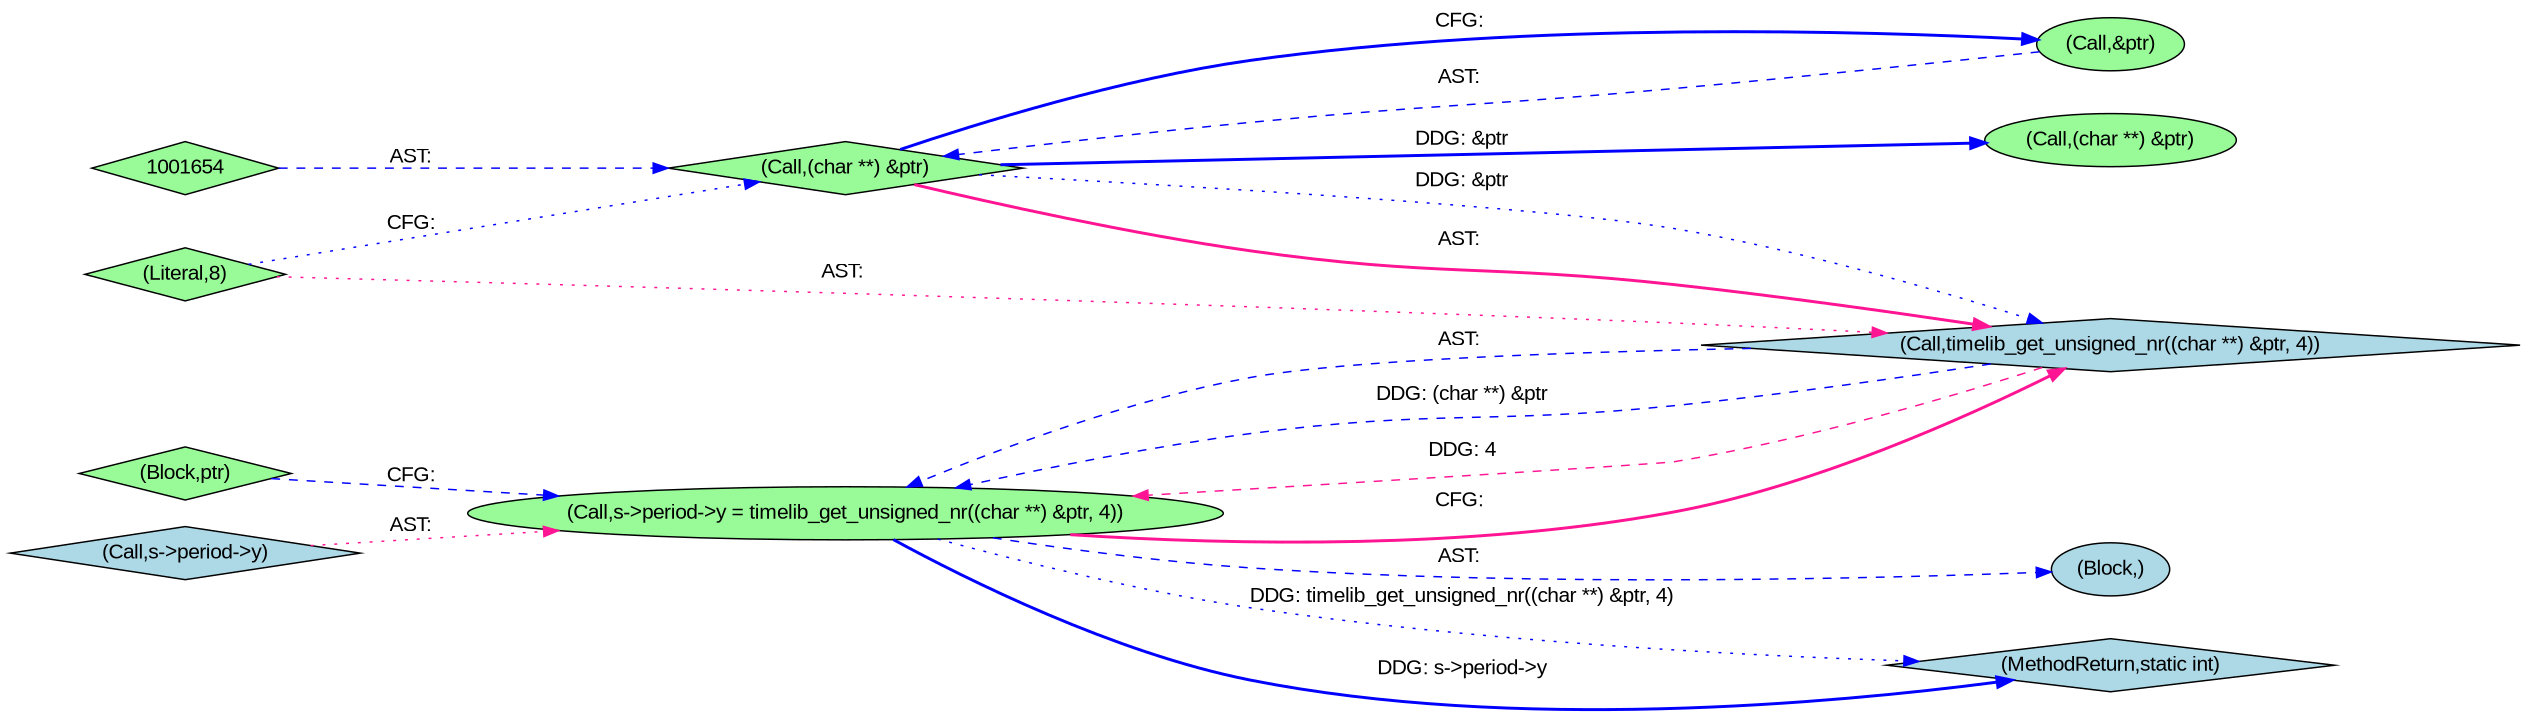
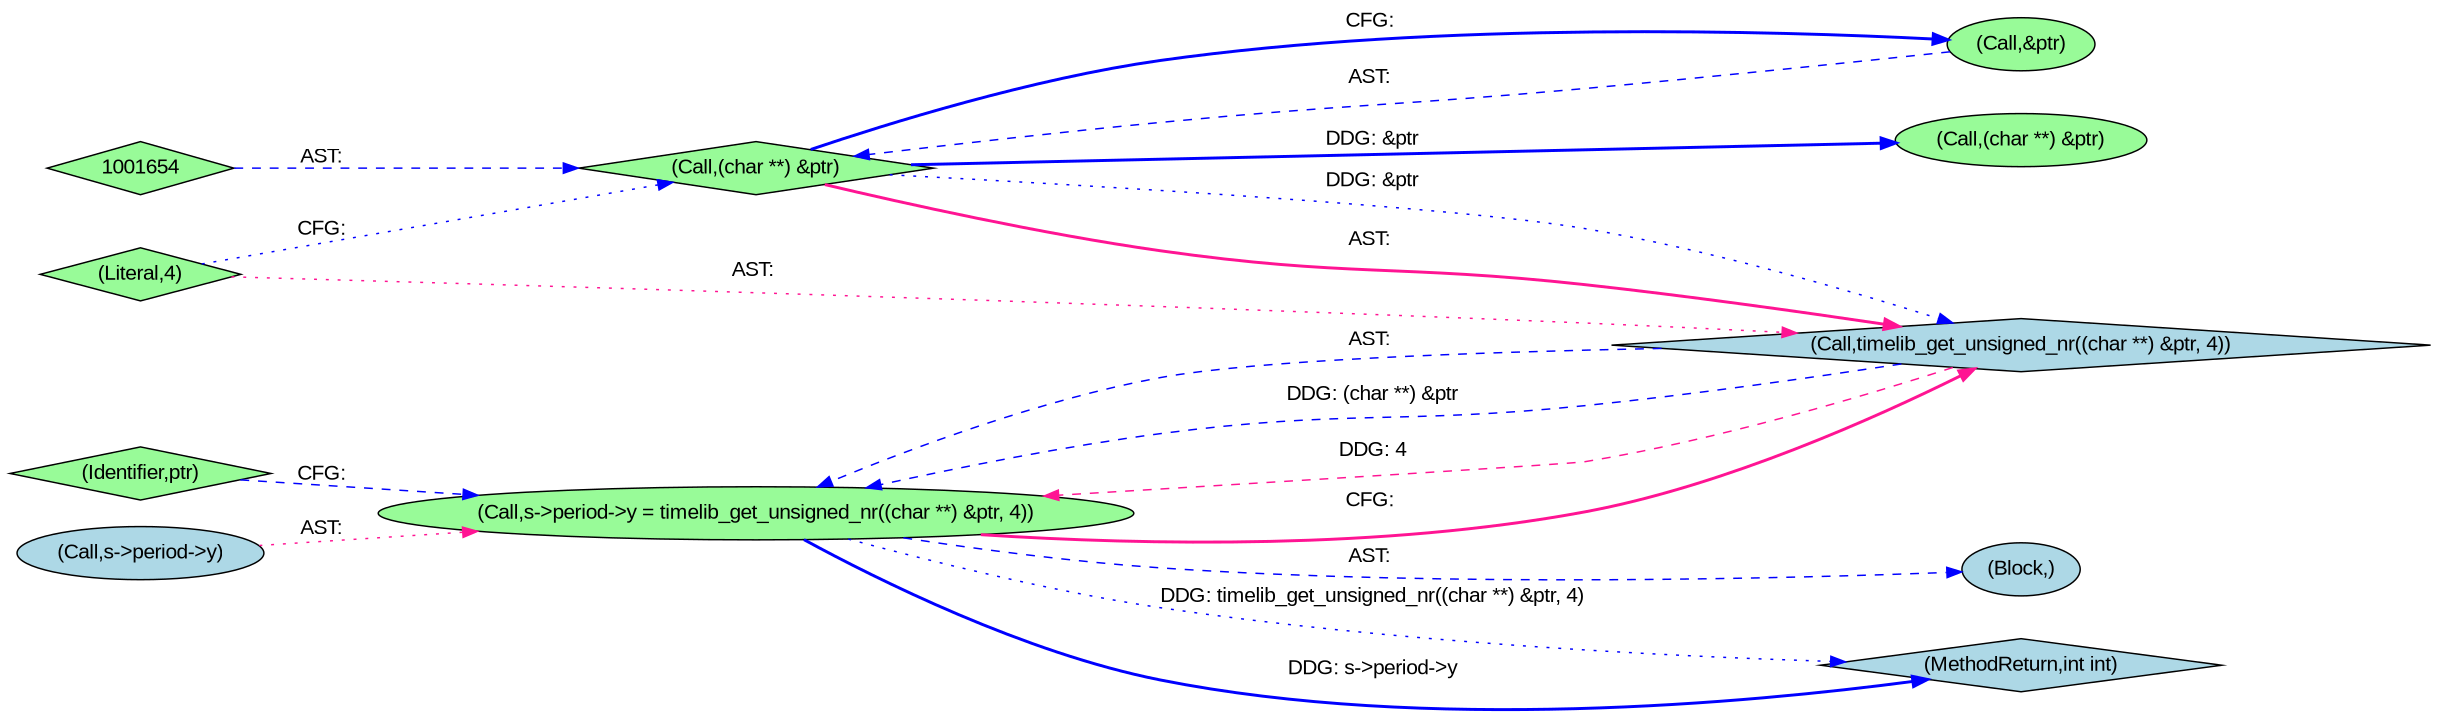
(185, 274) -> (140, 274)
(185, 473) -> (140, 473)
(185, 553) -> (140, 553)
(2111, 665) -> (2021, 665)
